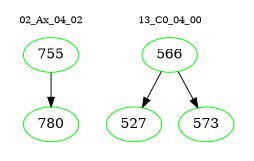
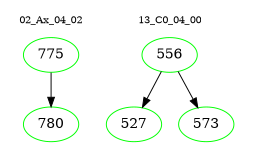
(51, 55) -> (51, 55)
(170, 55) -> (170, 55)
